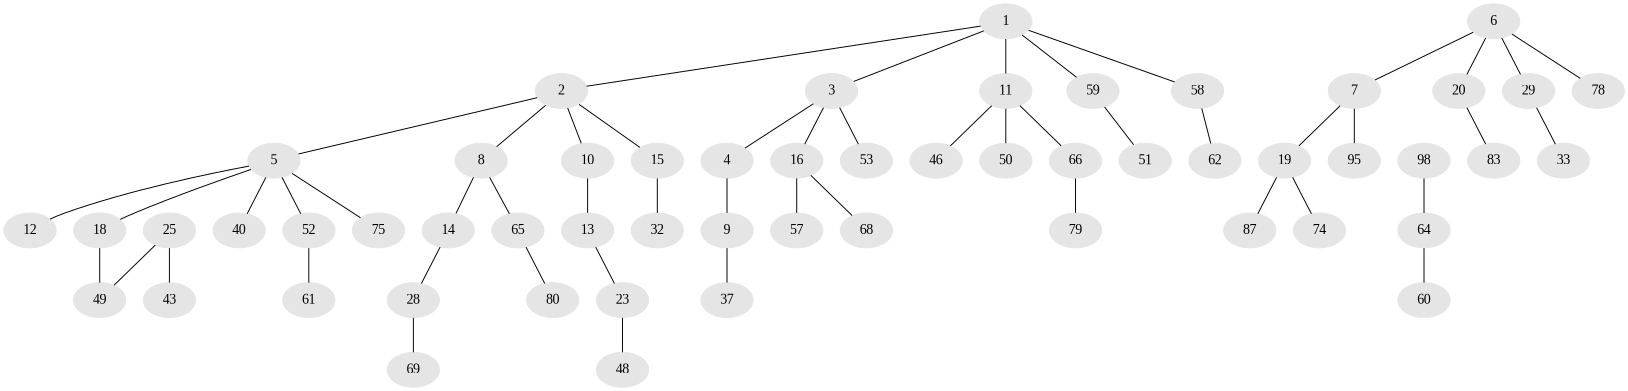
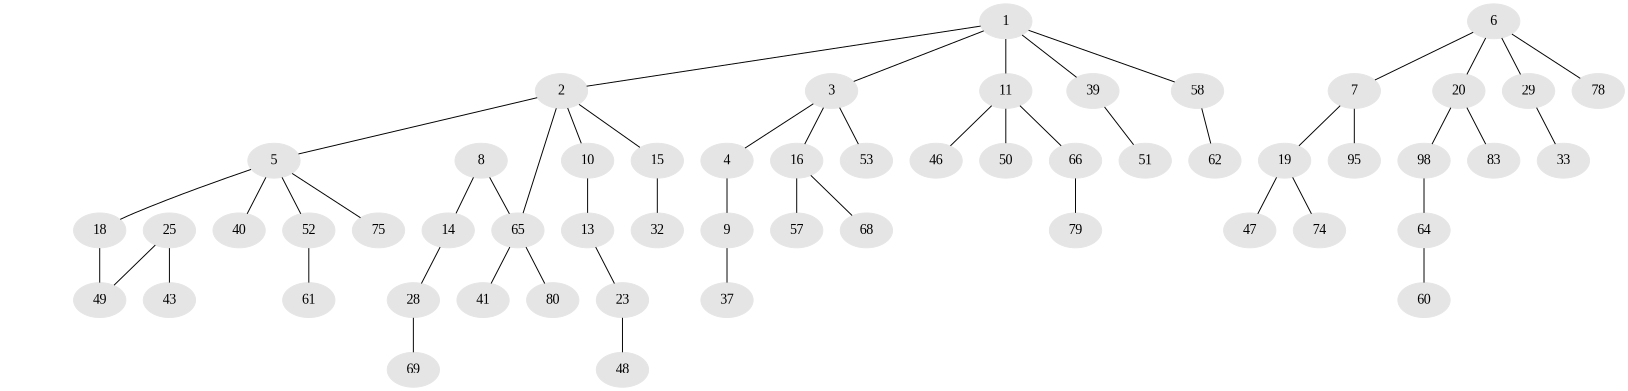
(1093, 91) -> (1093, 91)
(521, 126) -> (540, 161)
none -> (1441, 126)
(30, 230) -> none
(1250, 230) -> (1250, 230)
none -> (483, 300)
